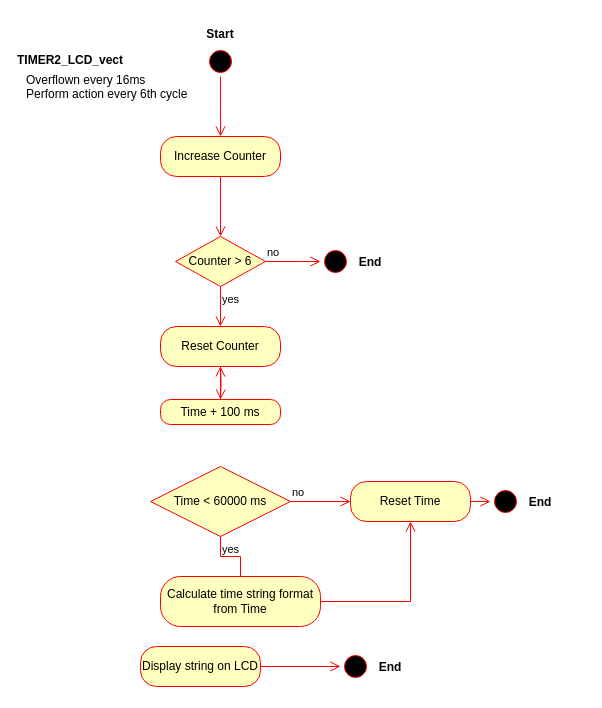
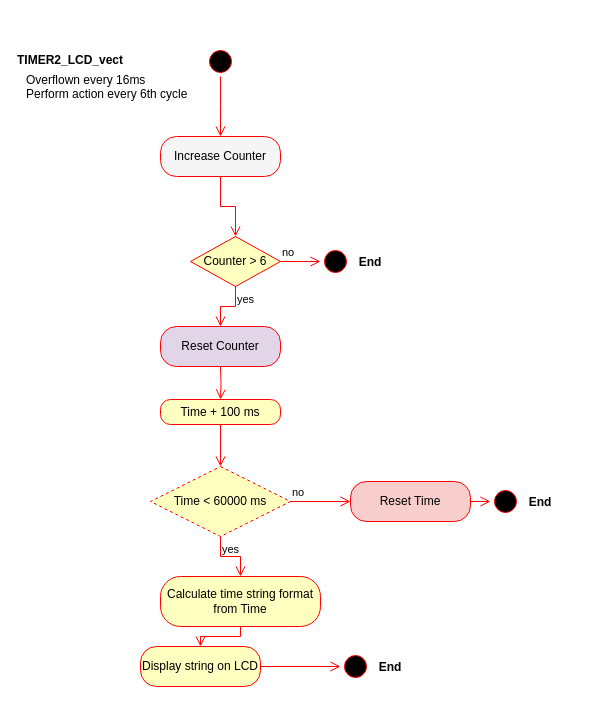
(221, 34) -> none
(221, 157) -> (221, 157)
(221, 262) -> (236, 262)
(221, 347) -> (221, 347)
(221, 400) -> (221, 444)
(221, 502) -> (221, 502)
(411, 502) -> (411, 502)
(241, 571) -> (241, 571)
(404, 602) -> (223, 637)
